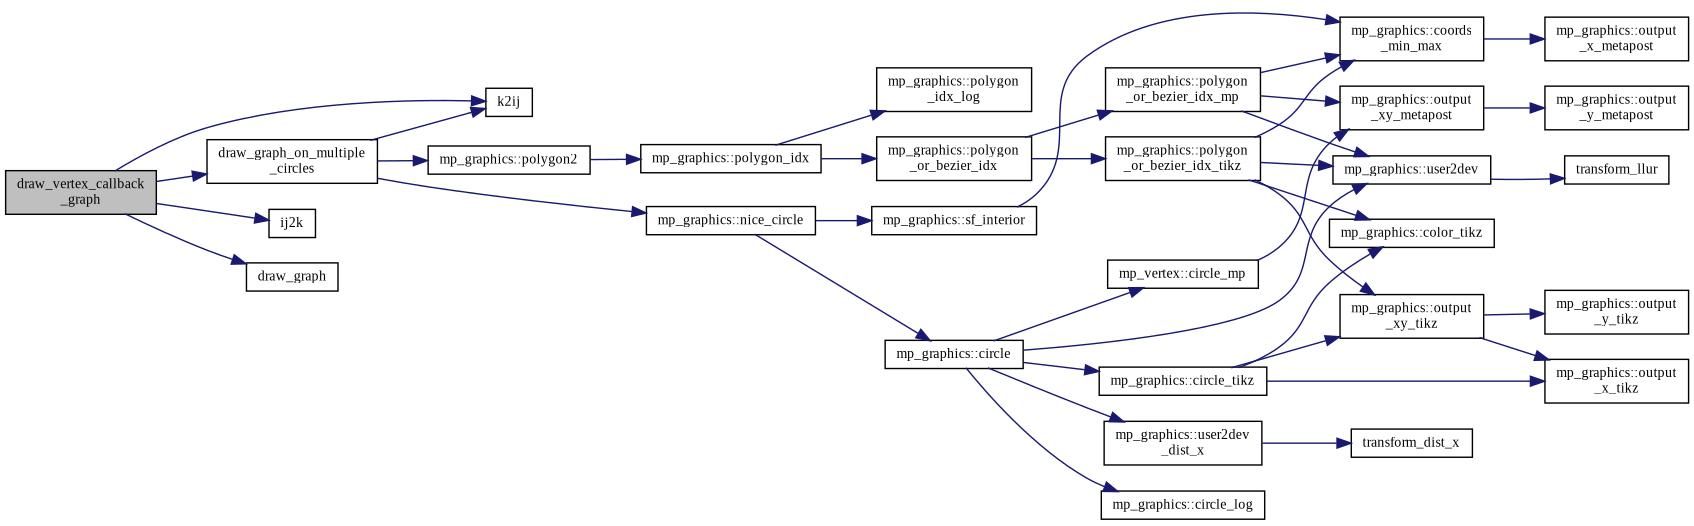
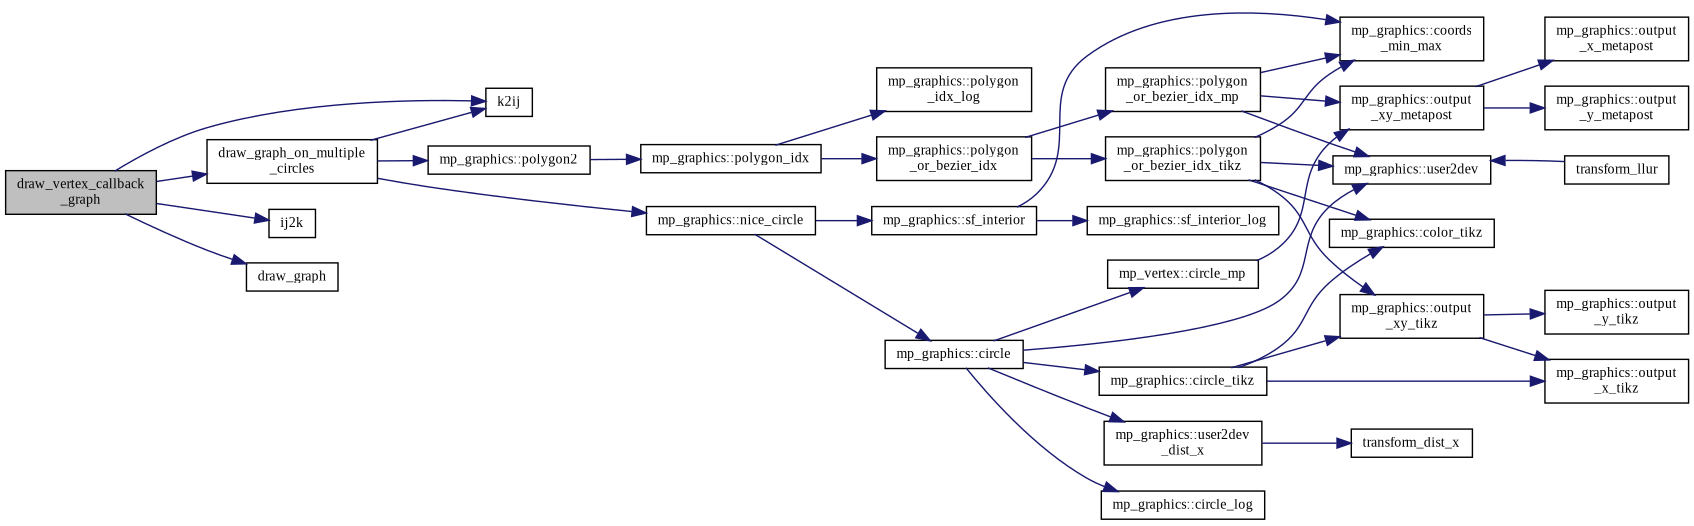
(1507, 39) -> (1507, 76)
(1521, 179) -> (1535, 161)
none -> (1183, 221)
